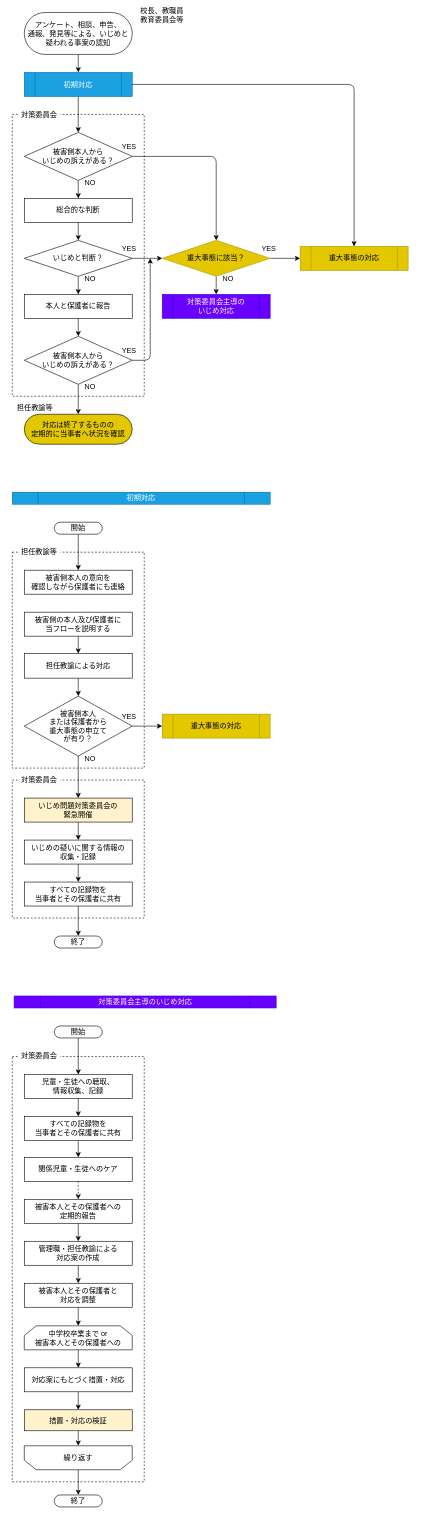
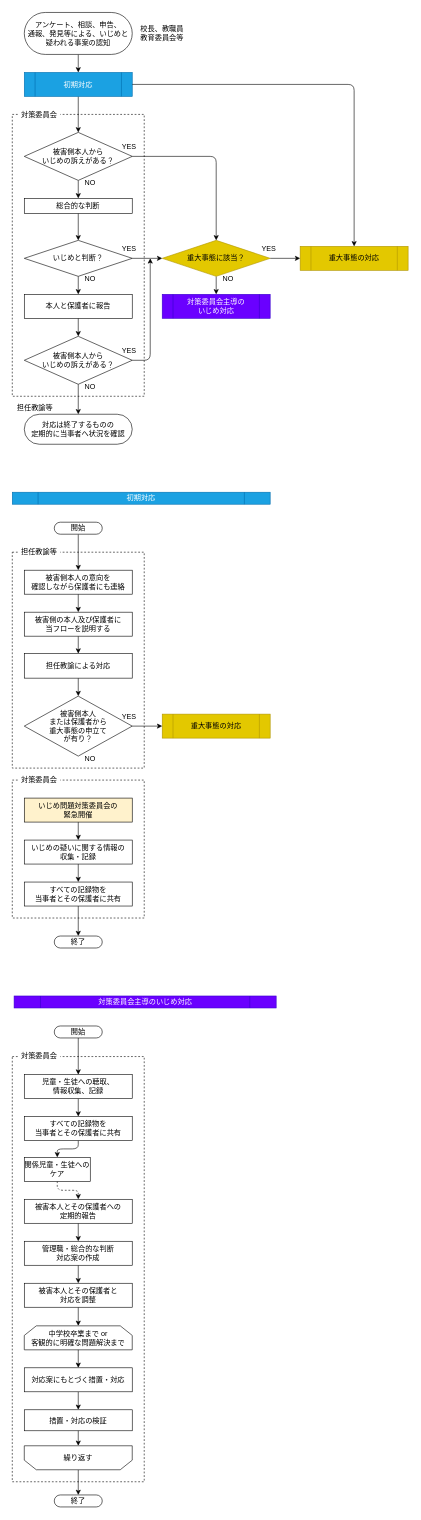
(162, 15) -> (162, 33)
(78, 210) -> (78, 206)
(78, 429) -> (78, 429)
none -> (78, 606)
(78, 792) -> none
(78, 1170) -> (57, 1170)
(78, 1254) -> (78, 1254)
(78, 1338) -> (78, 1338)
(78, 1421) -> (78, 1421)
